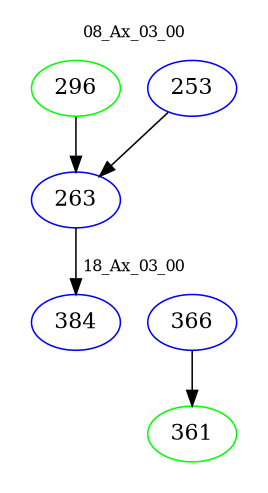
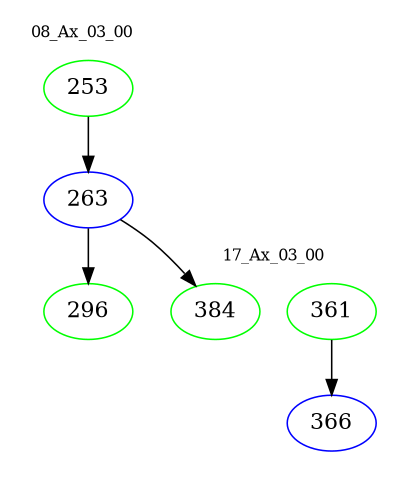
(192, 88) -> (88, 88)
(76, 137) -> (88, 248)
(134, 267) -> (274, 257)
(76, 322) -> (215, 312)
(192, 371) -> (332, 360)
